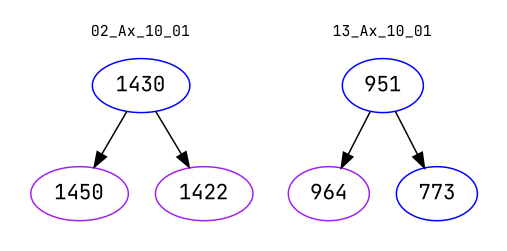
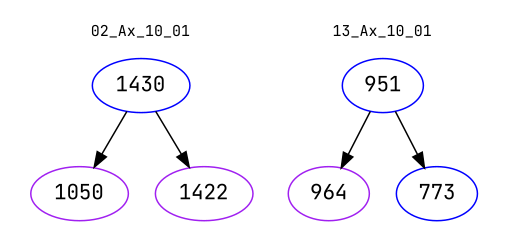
(80, 194) -> (80, 194)
